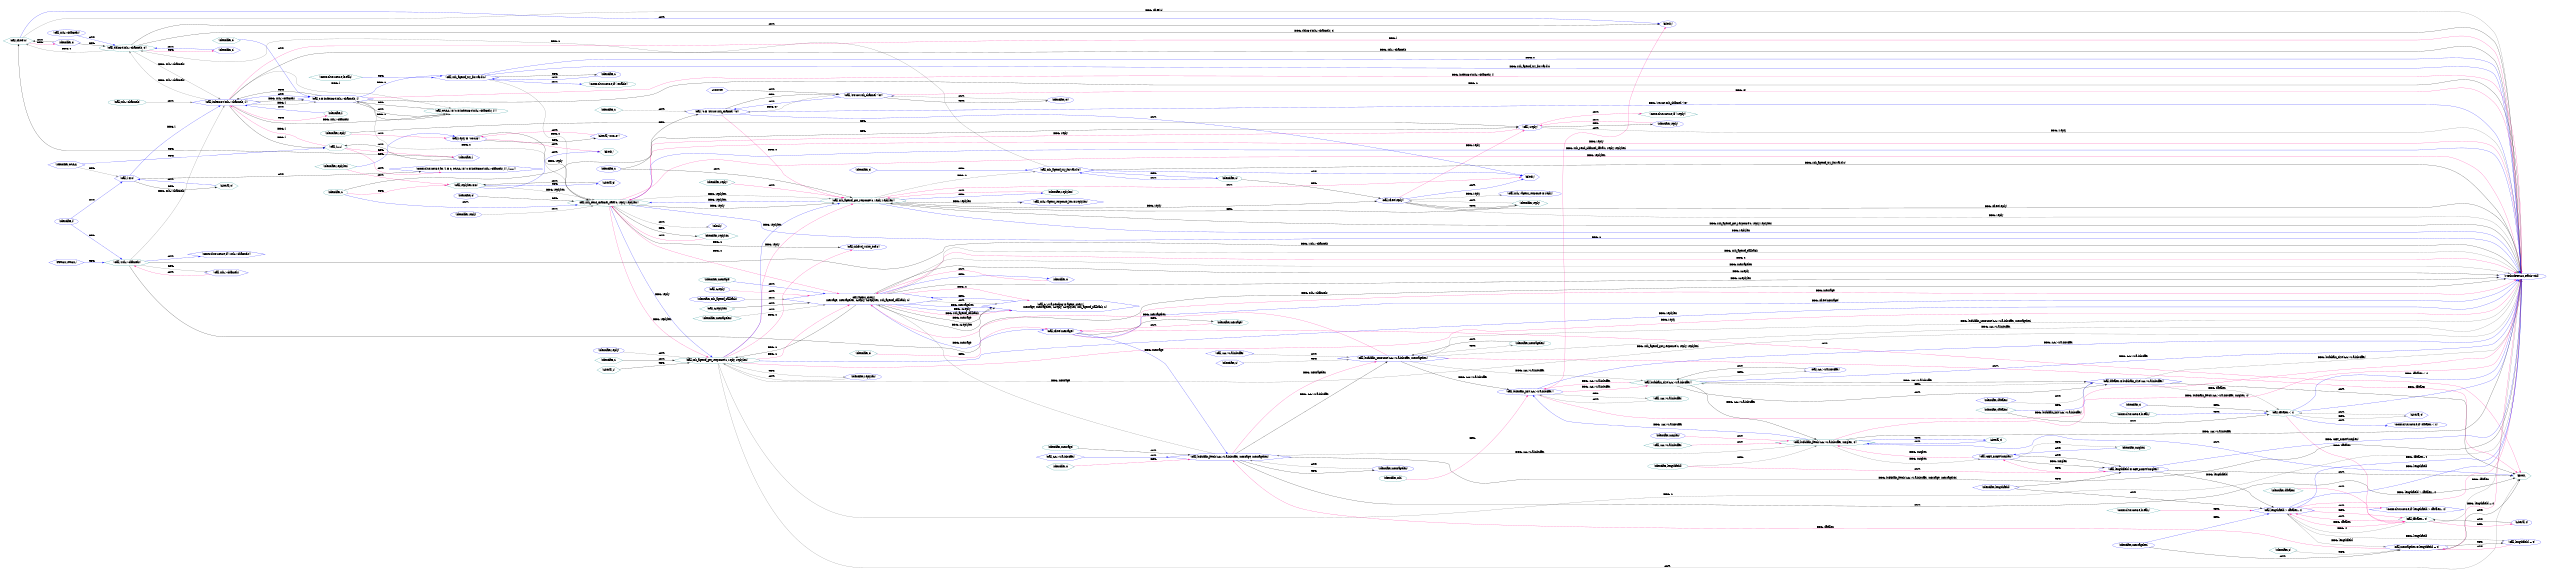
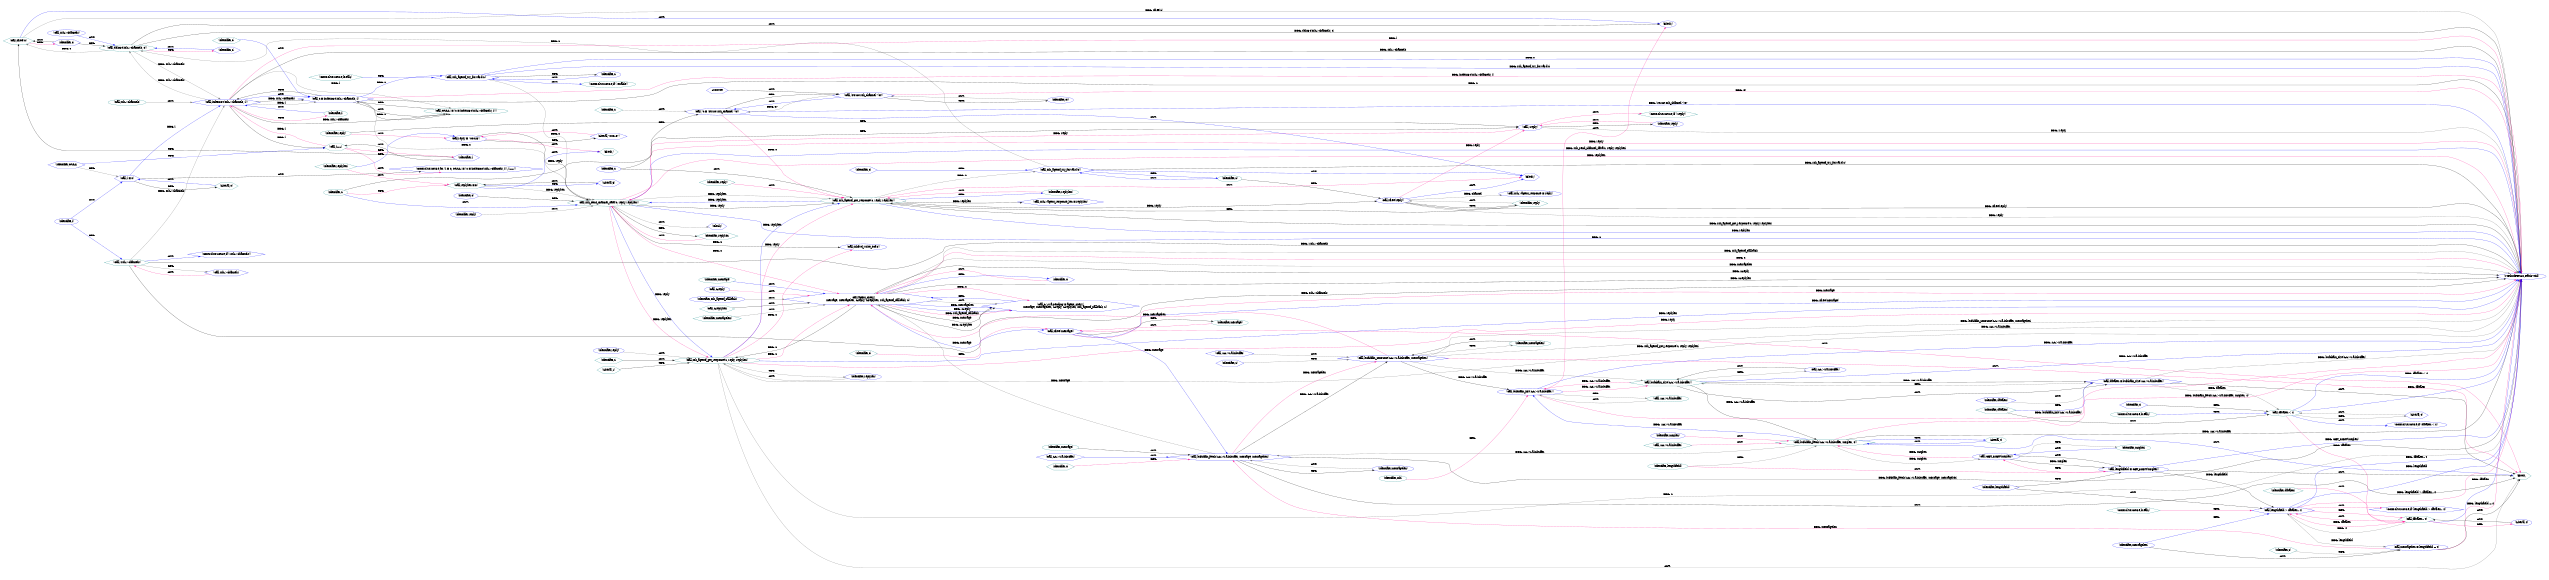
(1473, 194) -> (1473, 194)
(66, 263) -> none
(2506, 402) -> (2506, 402)
(1825, 527) -> (1825, 527)
(2522, 542) -> none
